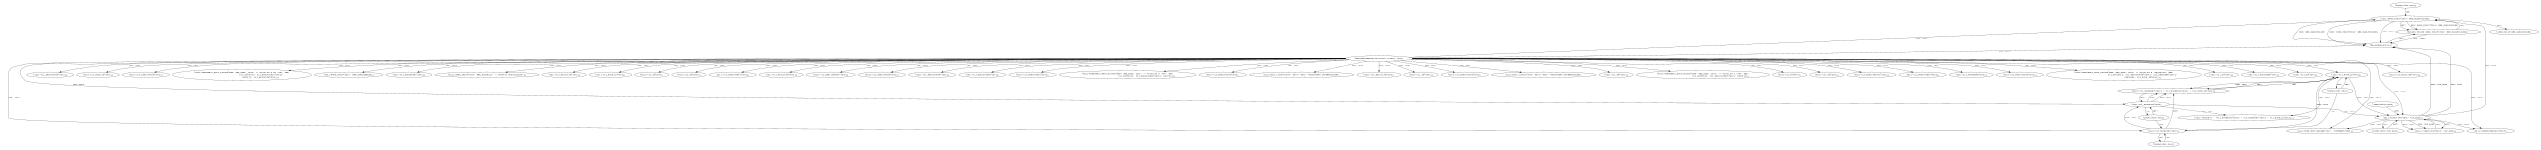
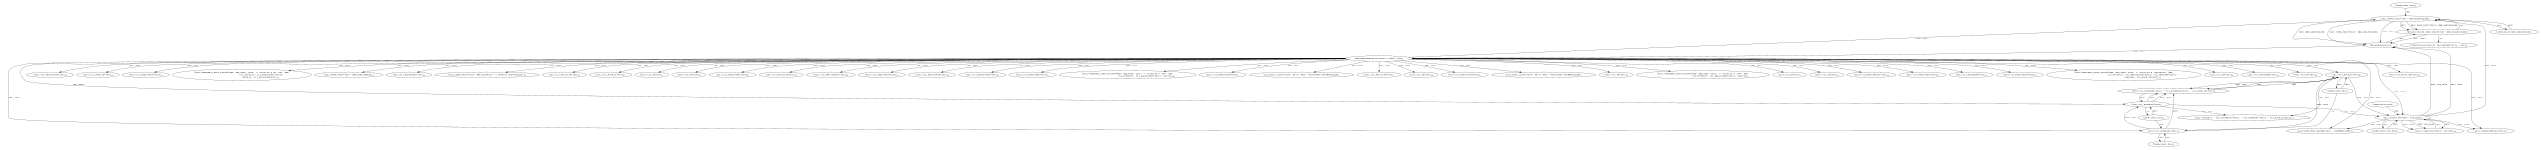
none -> (2476, 21)
none -> (2439, 45)
(1888, 52) -> (1890, 55)
